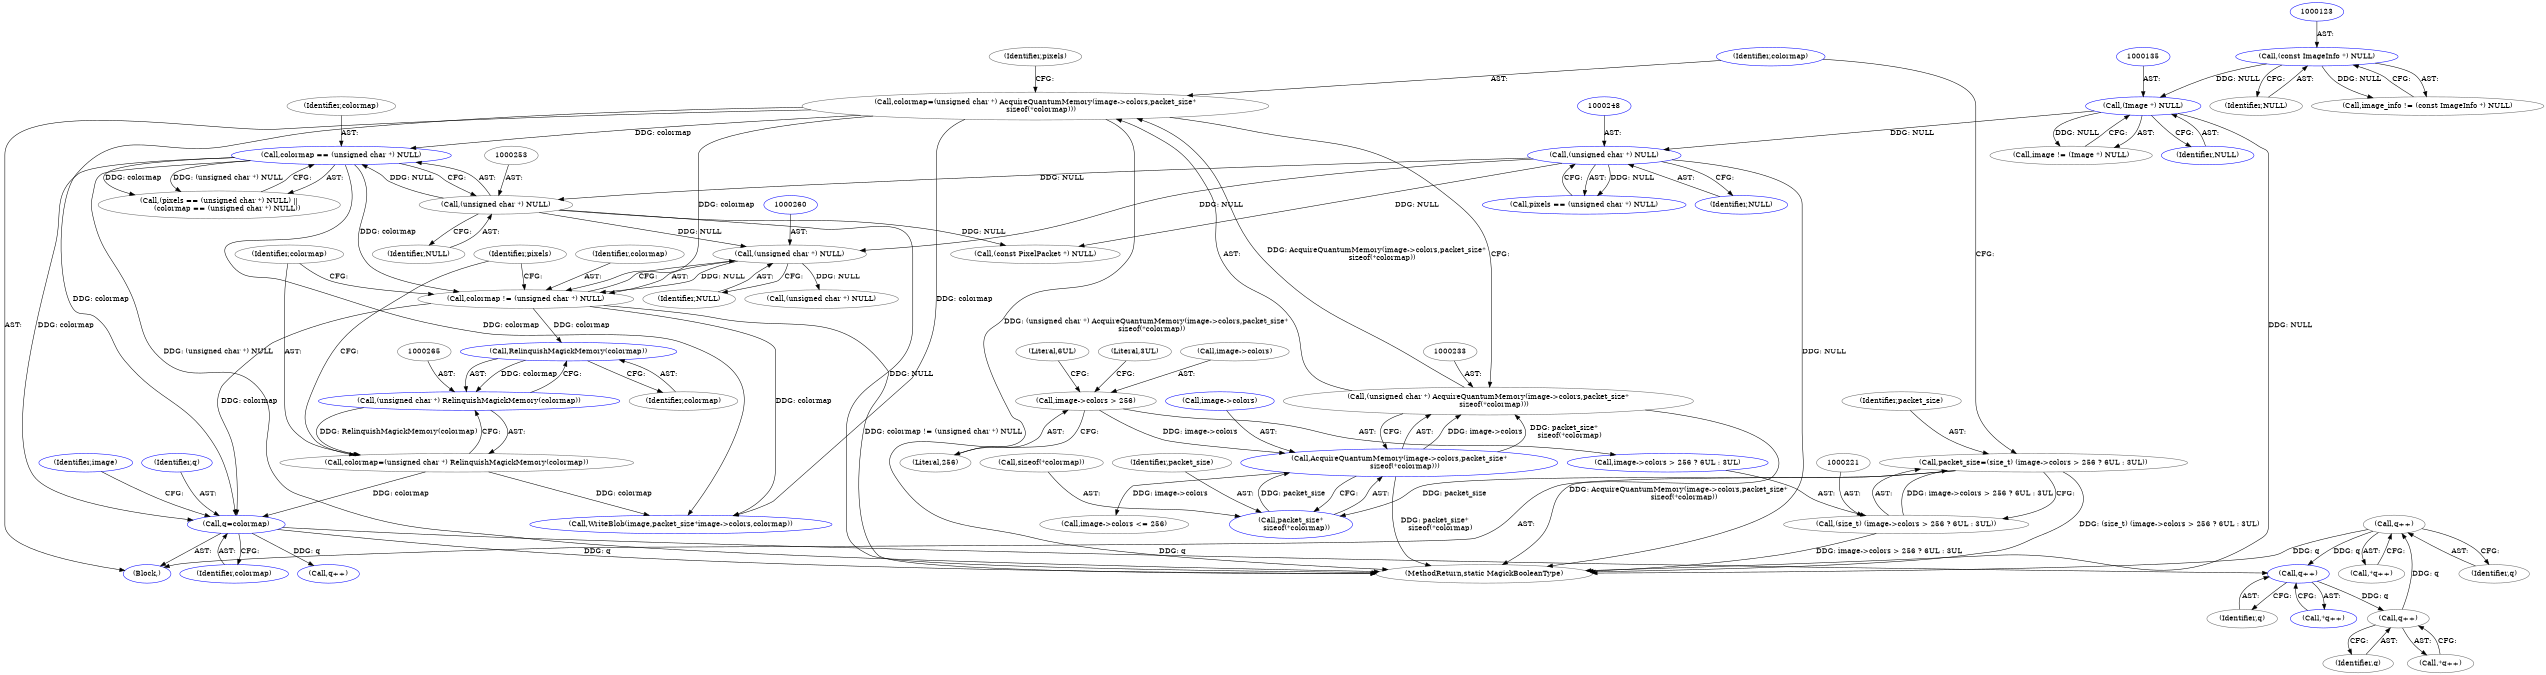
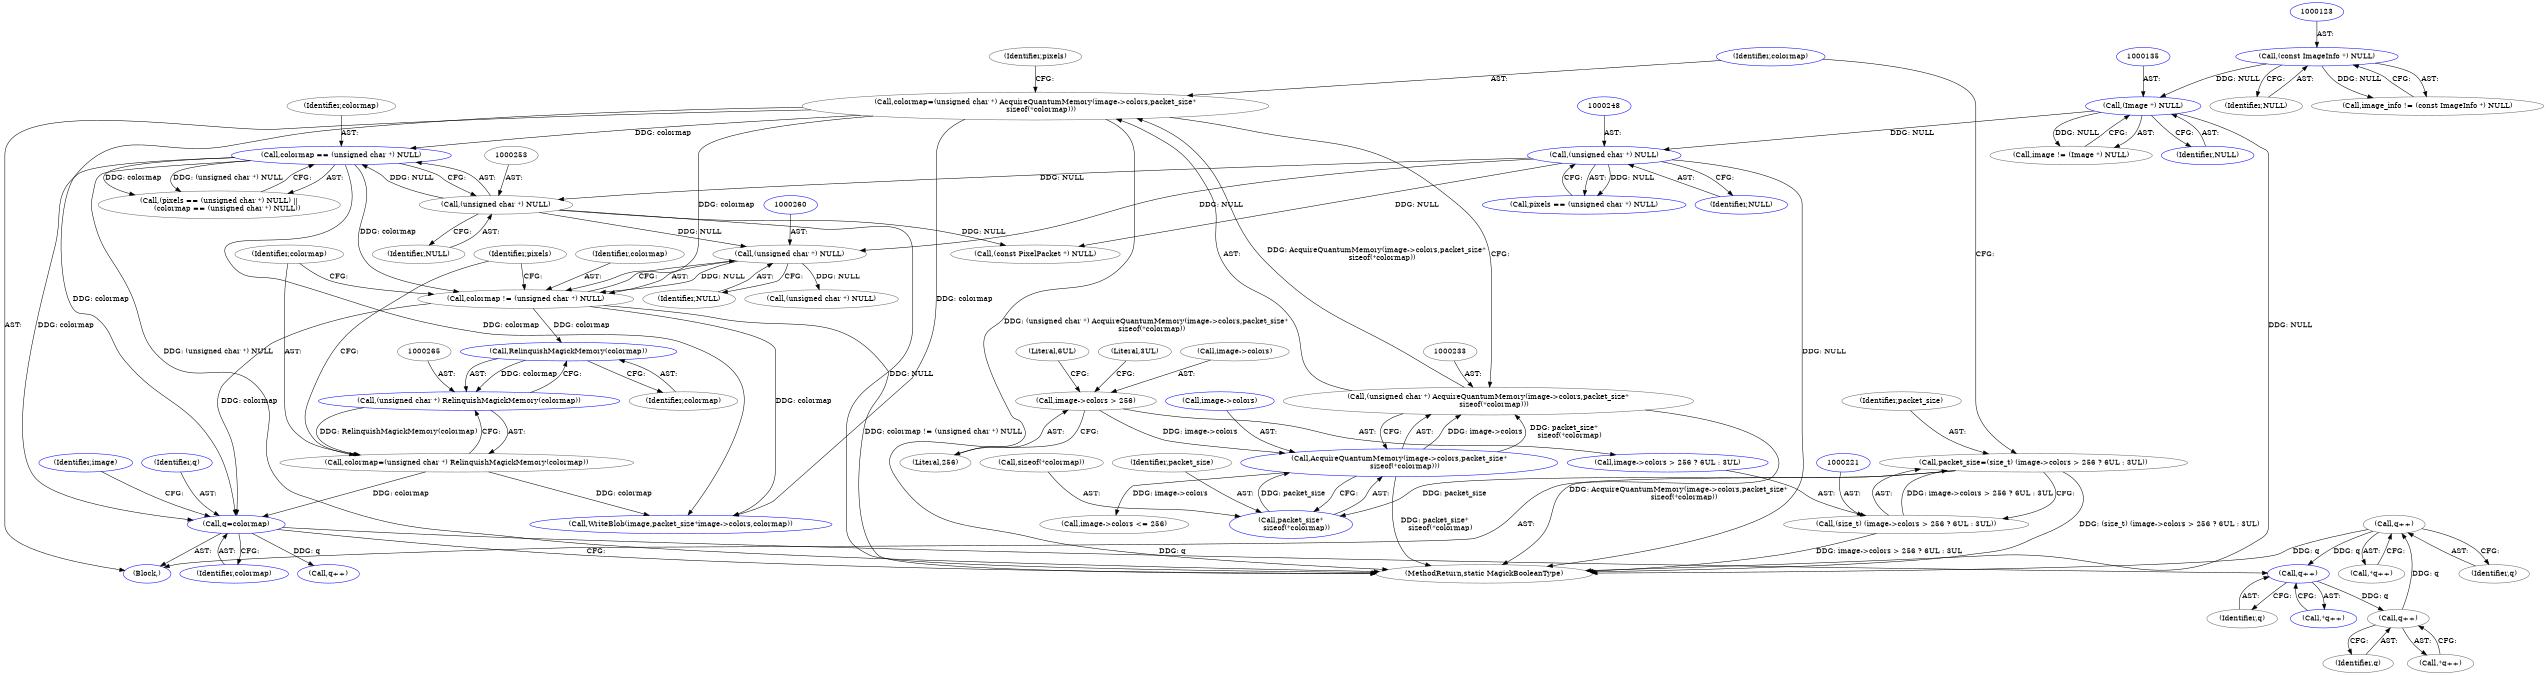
(1843, 463) -> (1843, 463)
(597, 551) -> (597, 551)
